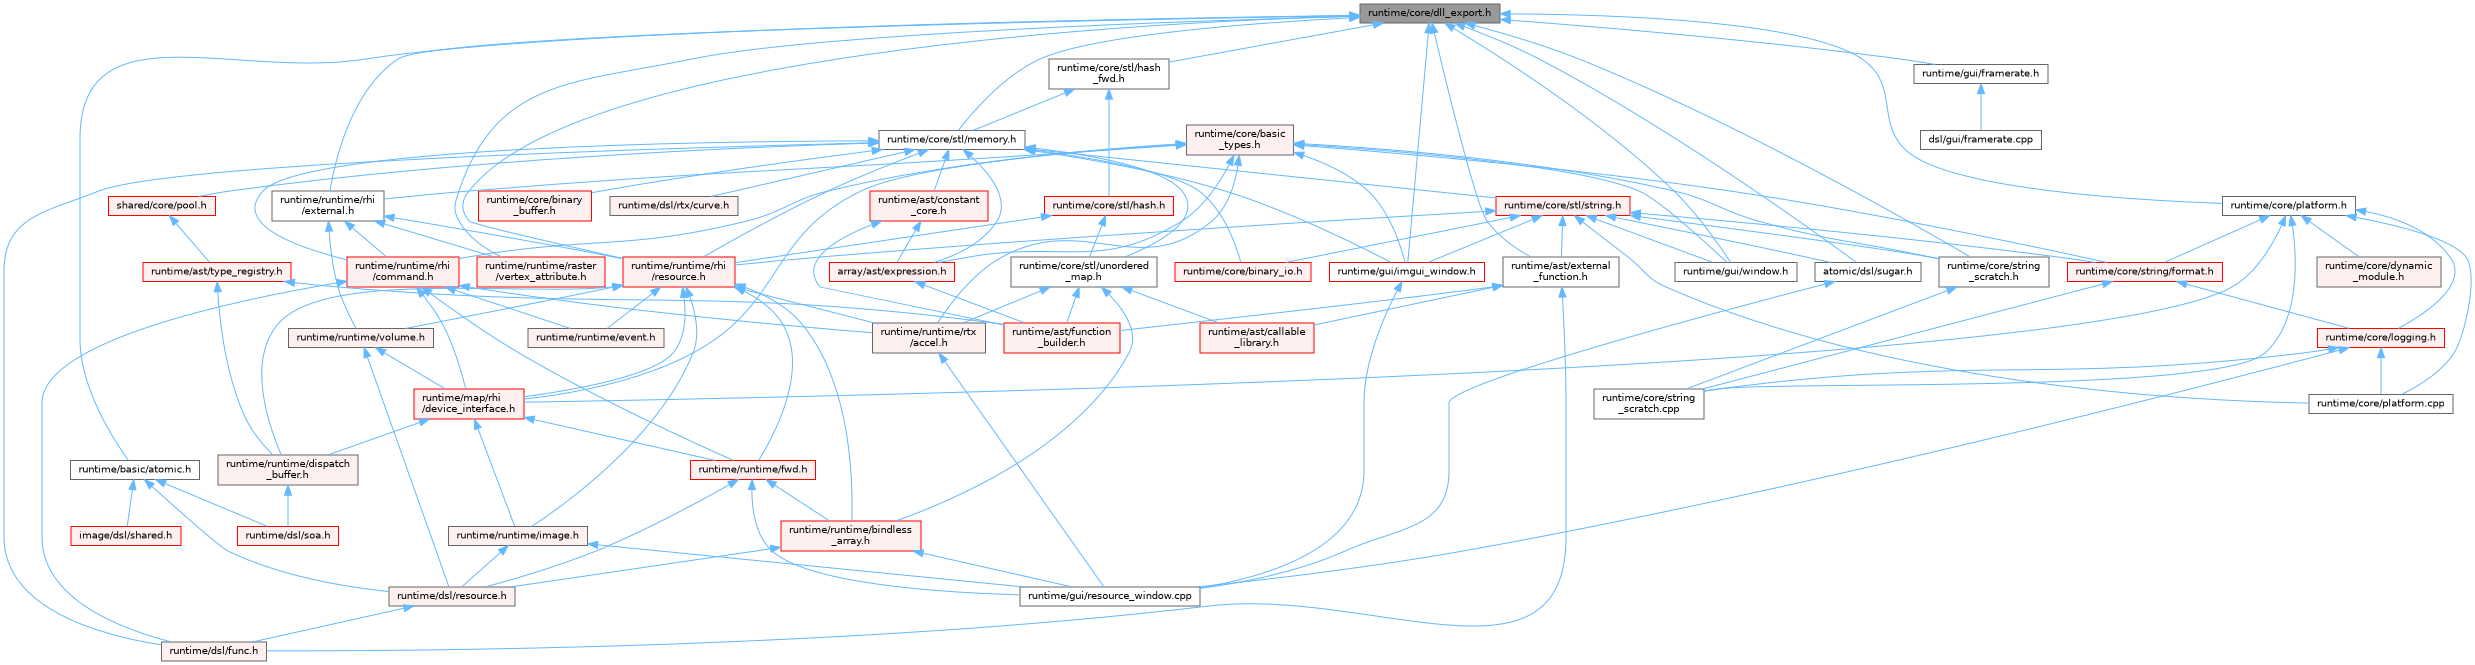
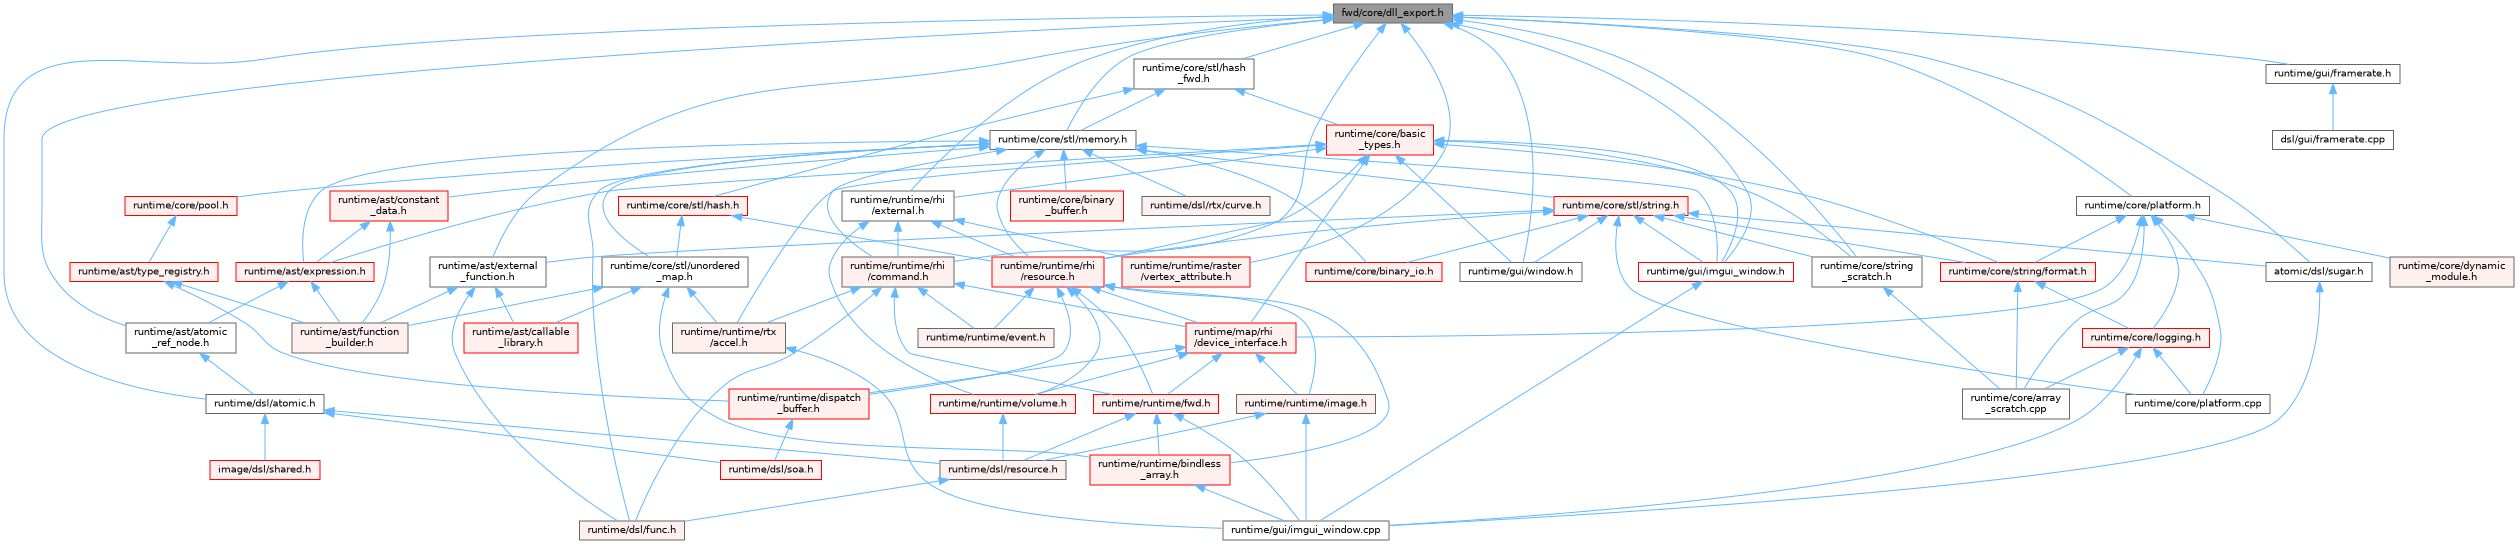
(1430, 14) -> (1393, 14)
none -> (1292, 109)
(1240, 140) -> (1380, 140)
(162, 206) -> (181, 206)
(929, 206) -> (389, 206)
(403, 272) -> (898, 272)
(892, 272) -> (305, 272)
(838, 314) -> none
none -> (181, 338)
(361, 338) -> (1003, 404)
(1062, 338) -> (350, 338)
(415, 371) -> (1107, 375)
(1649, 404) -> (2016, 404)
(135, 470) -> (265, 404)
(288, 470) -> (799, 404)
(640, 568) -> none
(1110, 596) -> (1306, 530)
